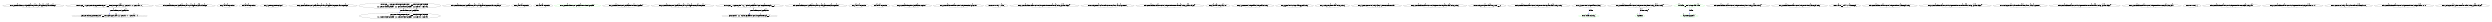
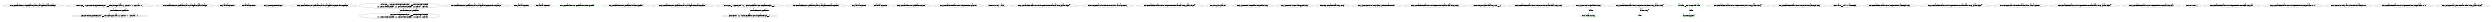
(912, 6) -> (912, 6)
(1218, 6) -> (1218, 6)
(1295, 6) -> (1295, 6)
(1332, 6) -> (1332, 6)
(1640, 16) -> (1640, 16)
